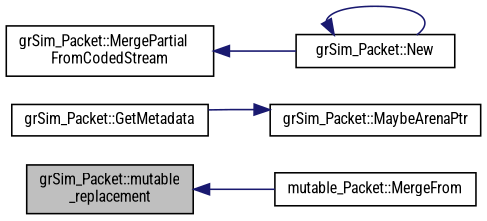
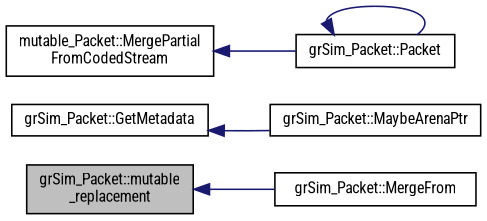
(110, 51) -> (110, 51)
(375, 51) -> (375, 51)
(231, 110) -> (247, 131)
(375, 189) -> (375, 189)
